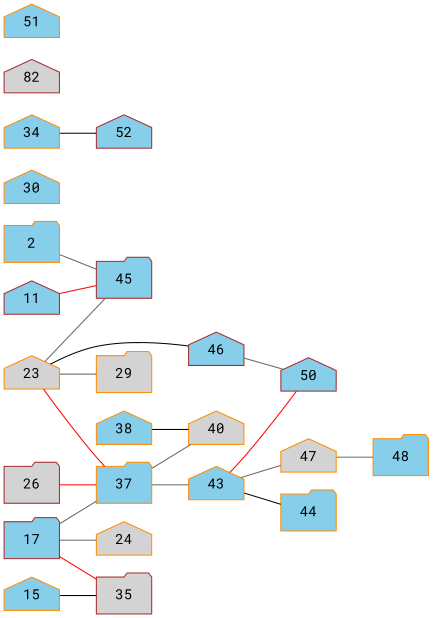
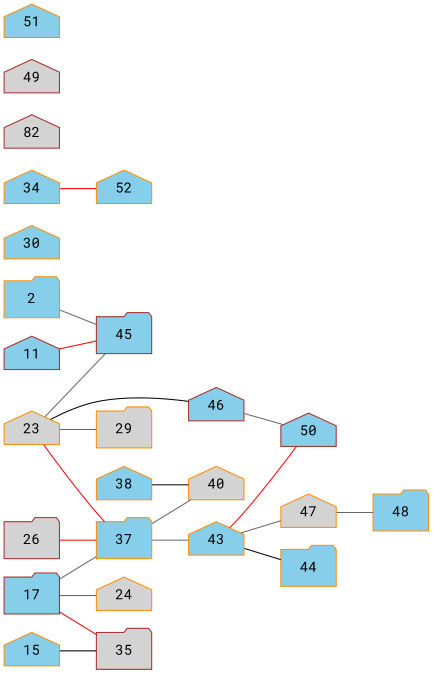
none -> (32, 78)
(78, 133) -> (78, 189)
(124, 133) -> (124, 189)
